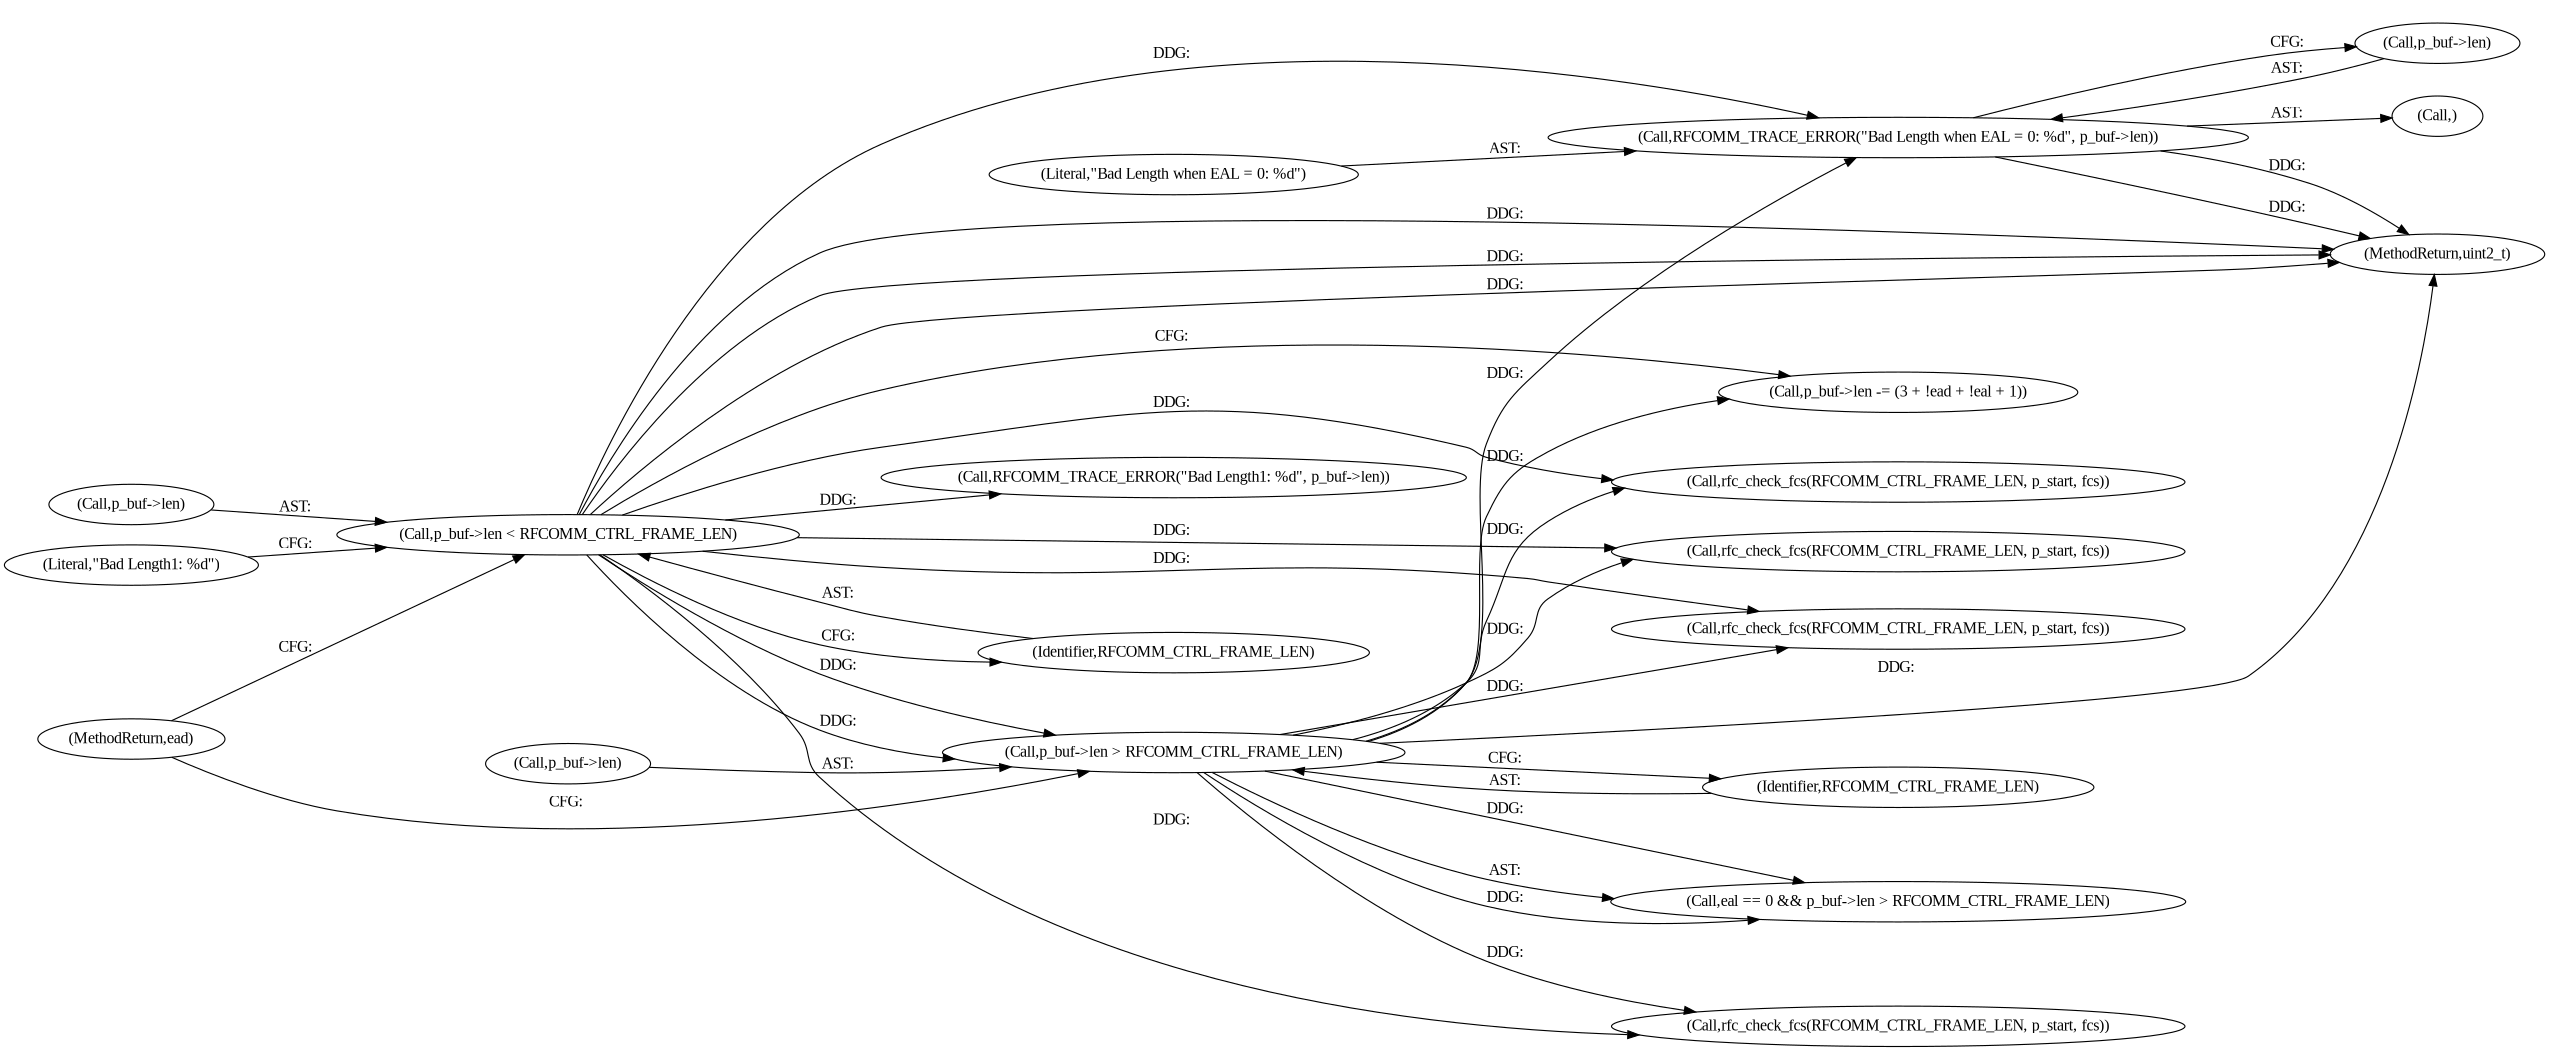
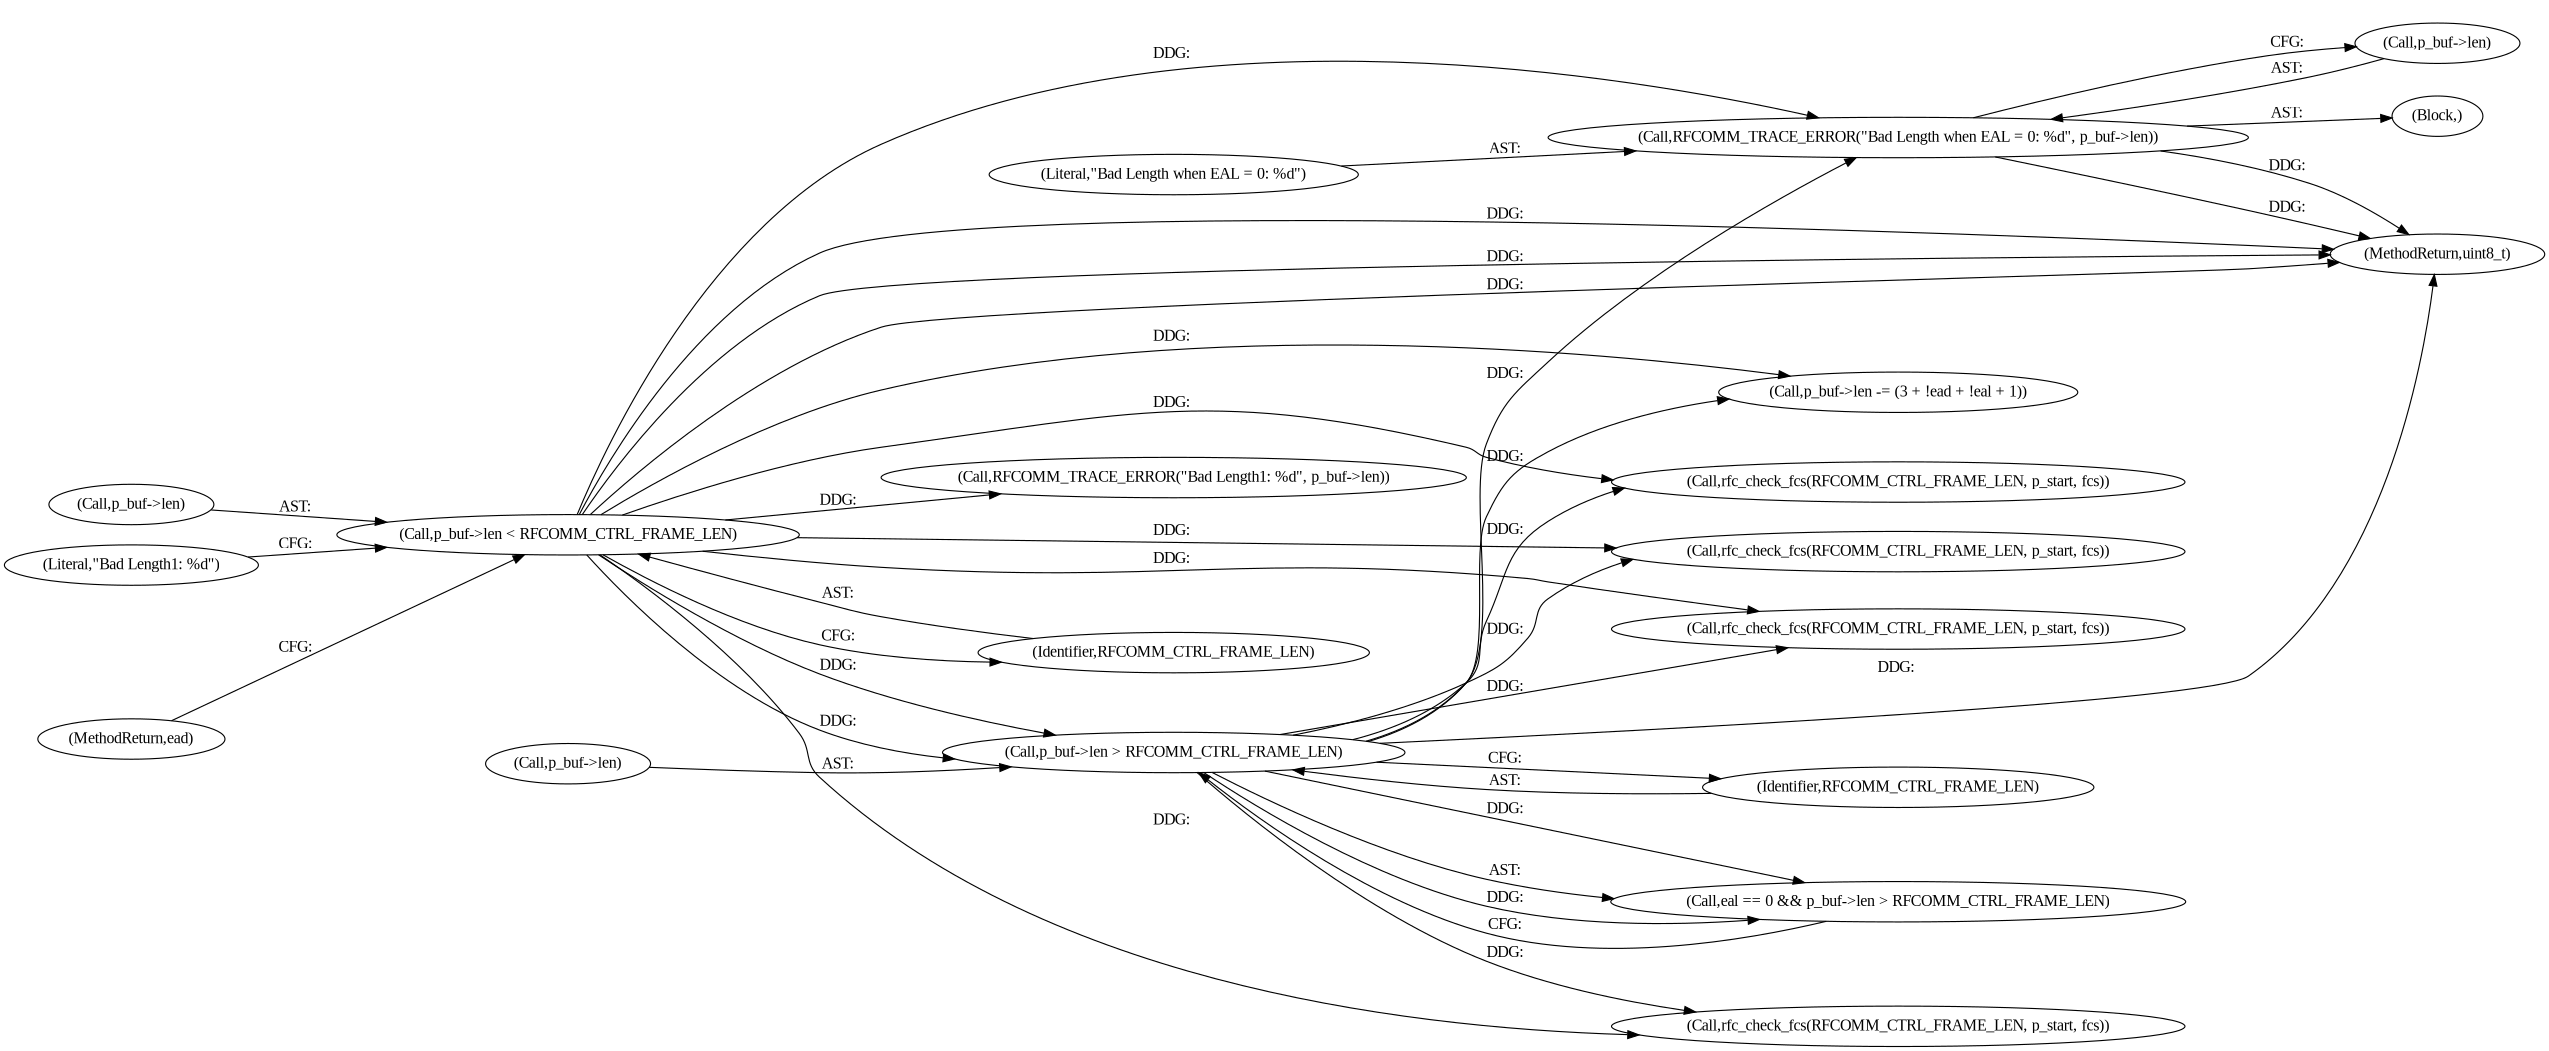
(2437, 116) -> (2437, 116)
(2437, 254) -> (2437, 254)
(1174, 337) -> (1174, 337)
(622, 828) -> (1498, 936)
